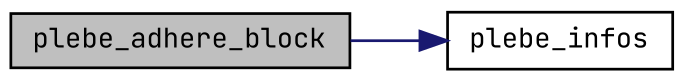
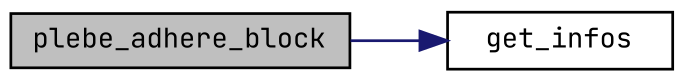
(560, 41) -> (560, 41)
